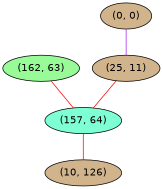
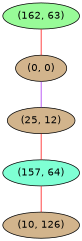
(126, 68) -> (41, 121)
(62, 94) -> (41, 42)
